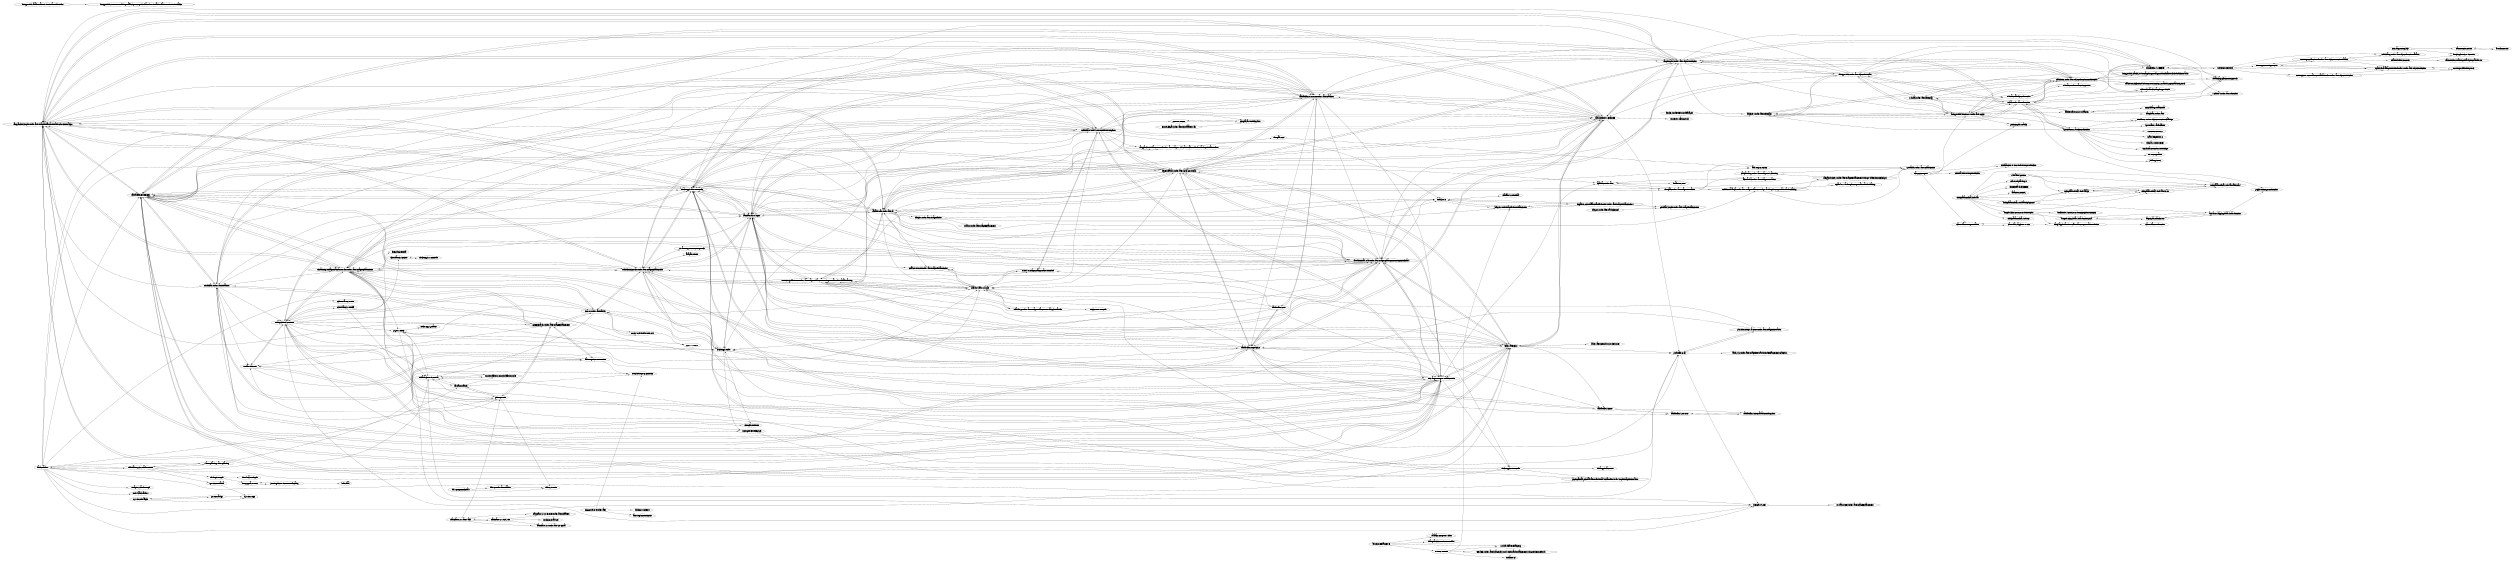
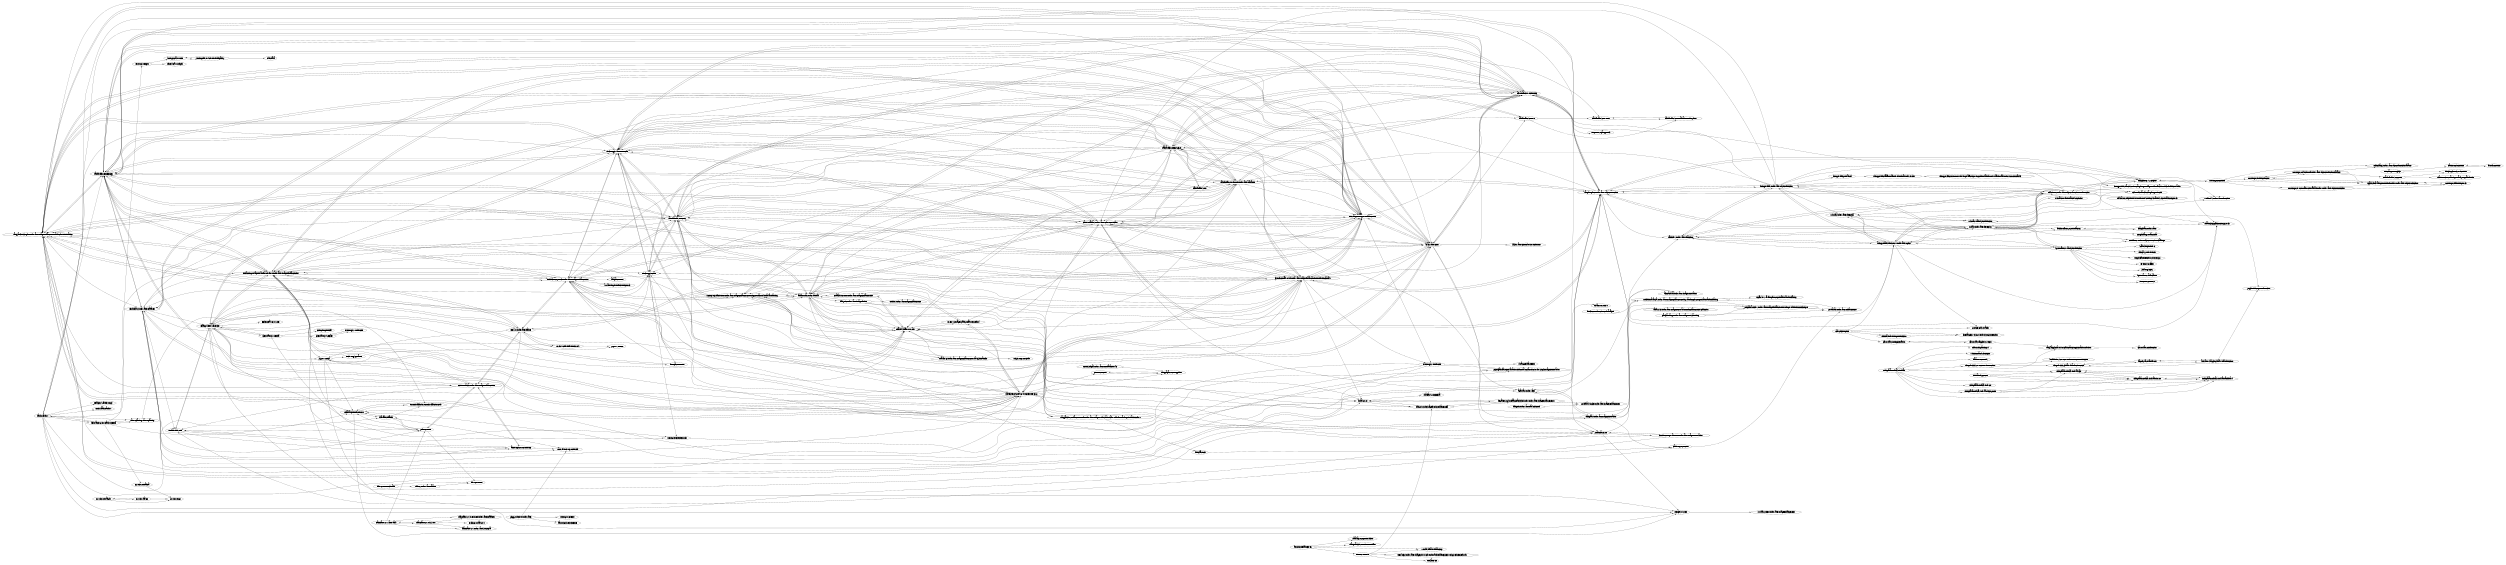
(1098, 130) -> (1021, 394)
none -> (1842, 176)
(2121, 208) -> (2105, 390)
